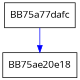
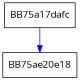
(40, 15) -> (40, 15)
